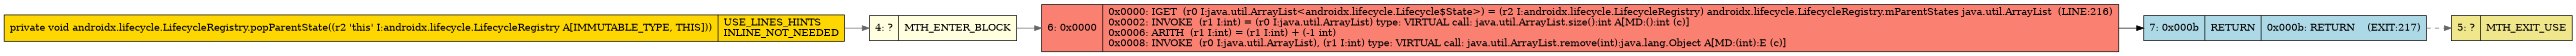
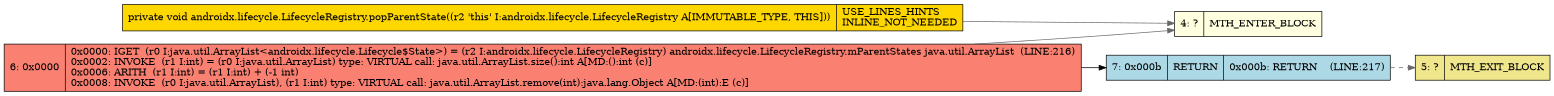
(1026, 28) -> (1071, 38)
(2344, 28) -> (1307, 67)
(2526, 28) -> (1497, 67)
